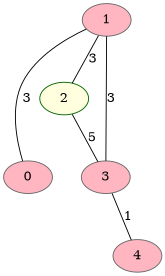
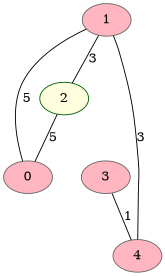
(27, 99) -> (27, 99)
(106, 99) -> (136, 136)
(85, 138) -> (46, 138)
